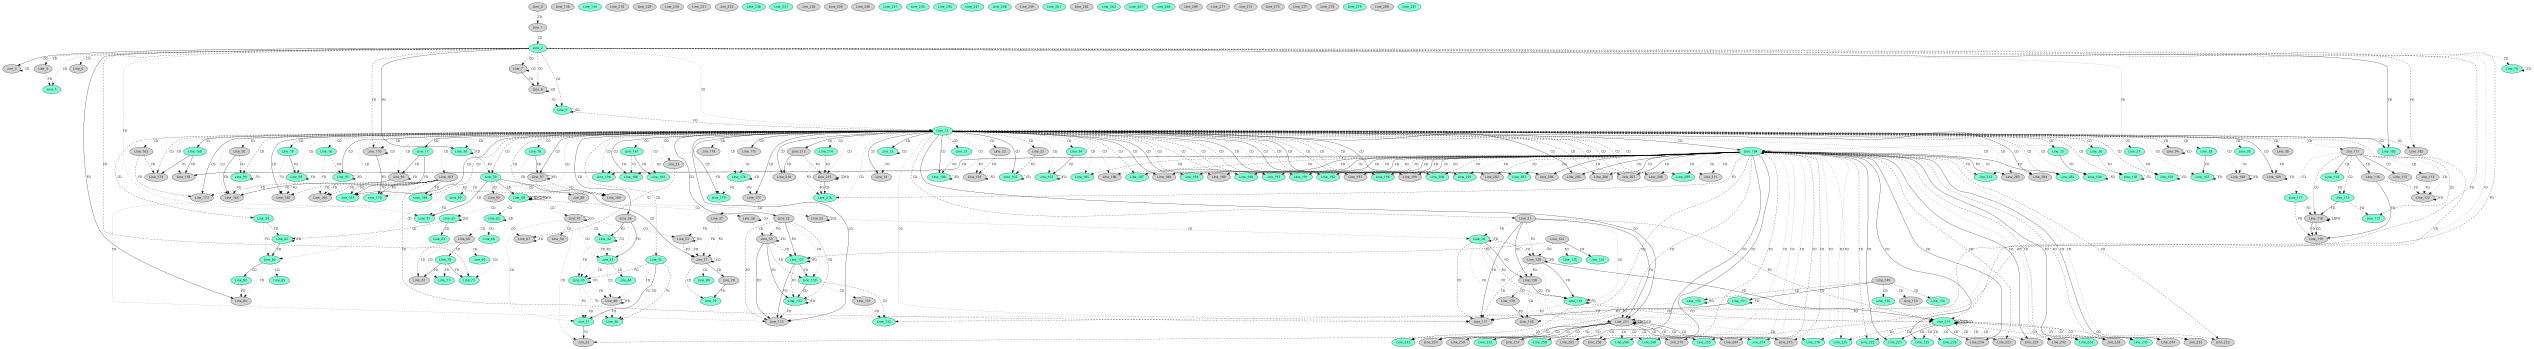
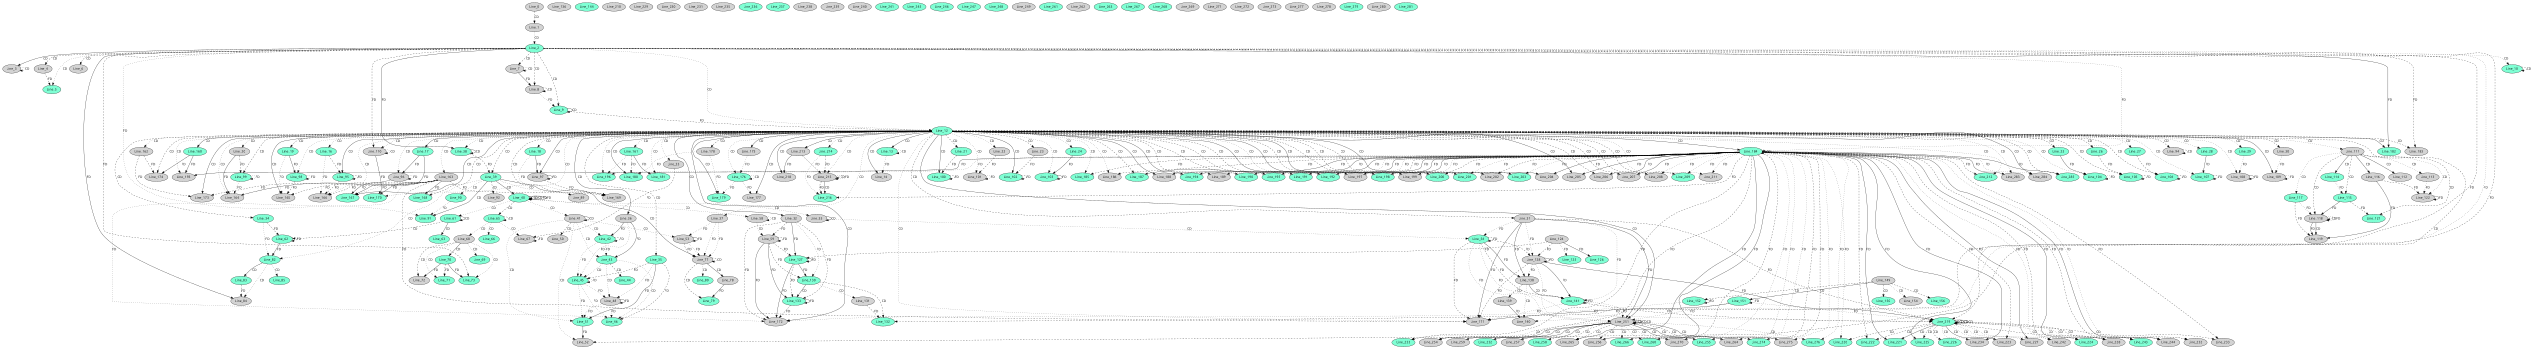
(1620, 260) -> (1619, 260)
